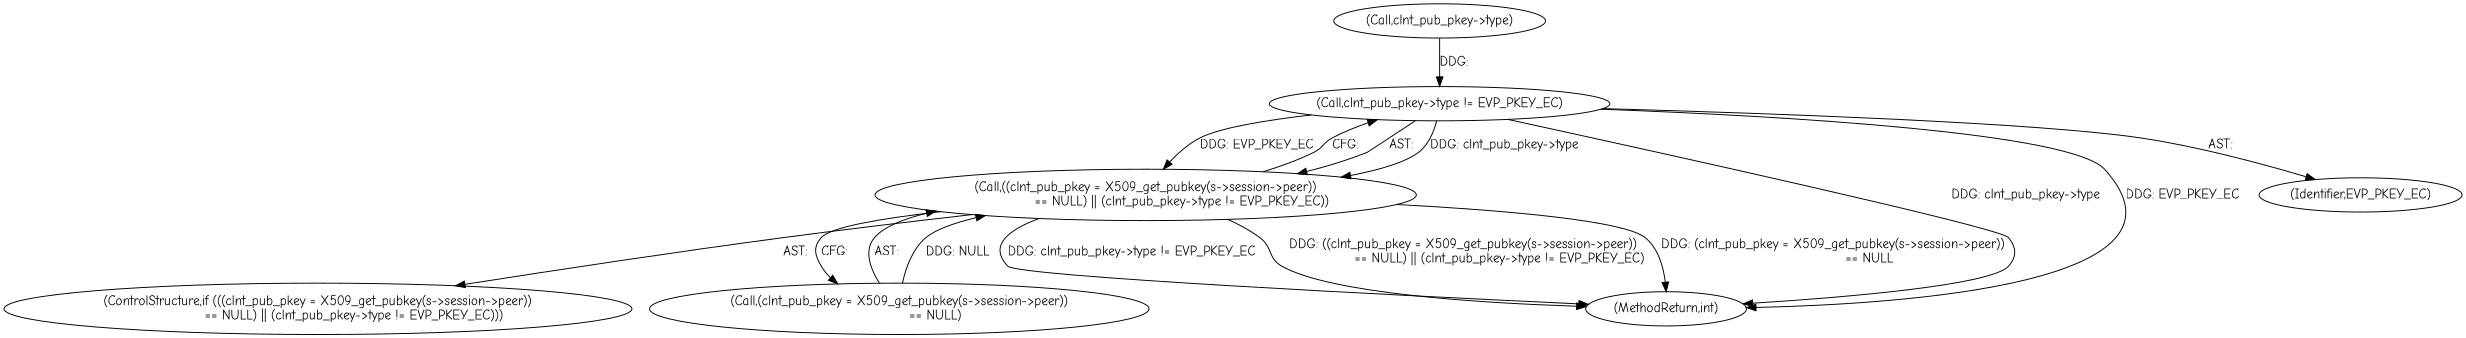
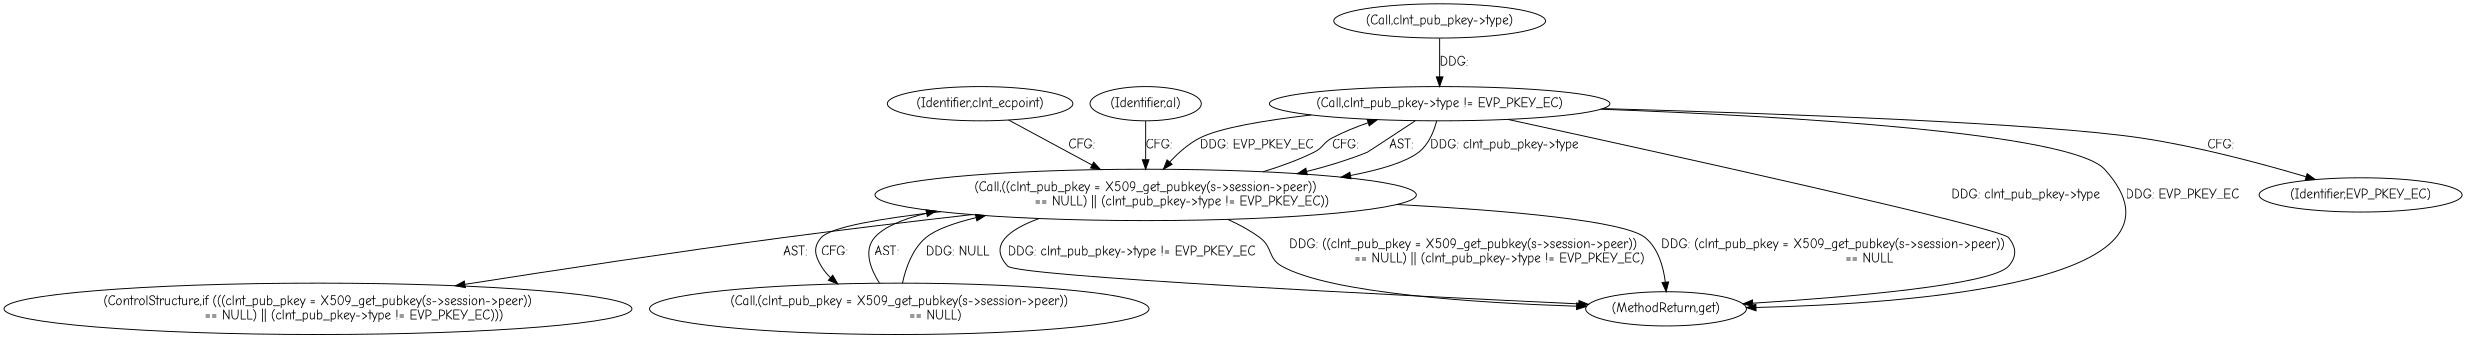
none -> (980, 104)
none -> (1146, 104)
(2223, 145) -> (2223, 145)
(1666, 309) -> (1666, 309)
